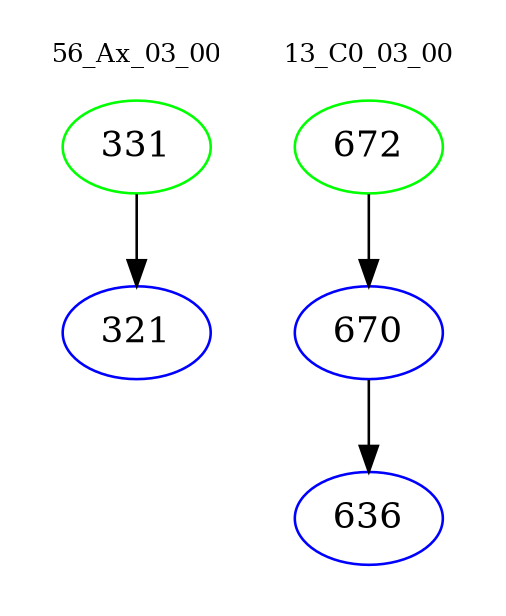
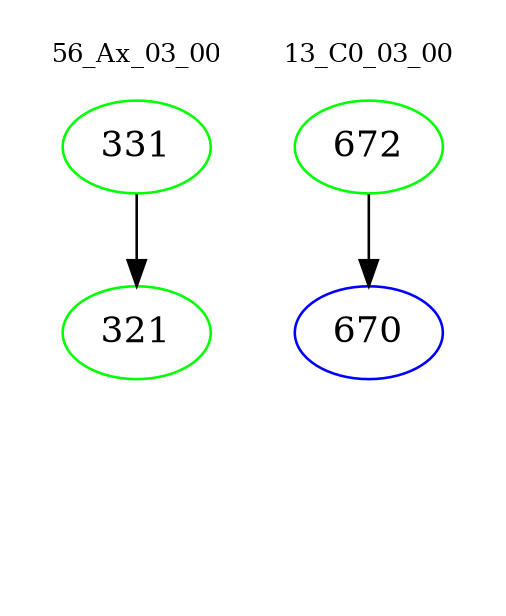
(137, 333) -> (137, 333)
(369, 518) -> none
